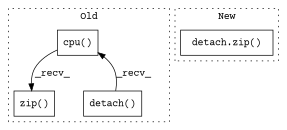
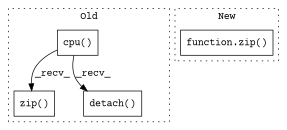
(227, 43) -> (227, 43)
(115, 72) -> (73, 72)
